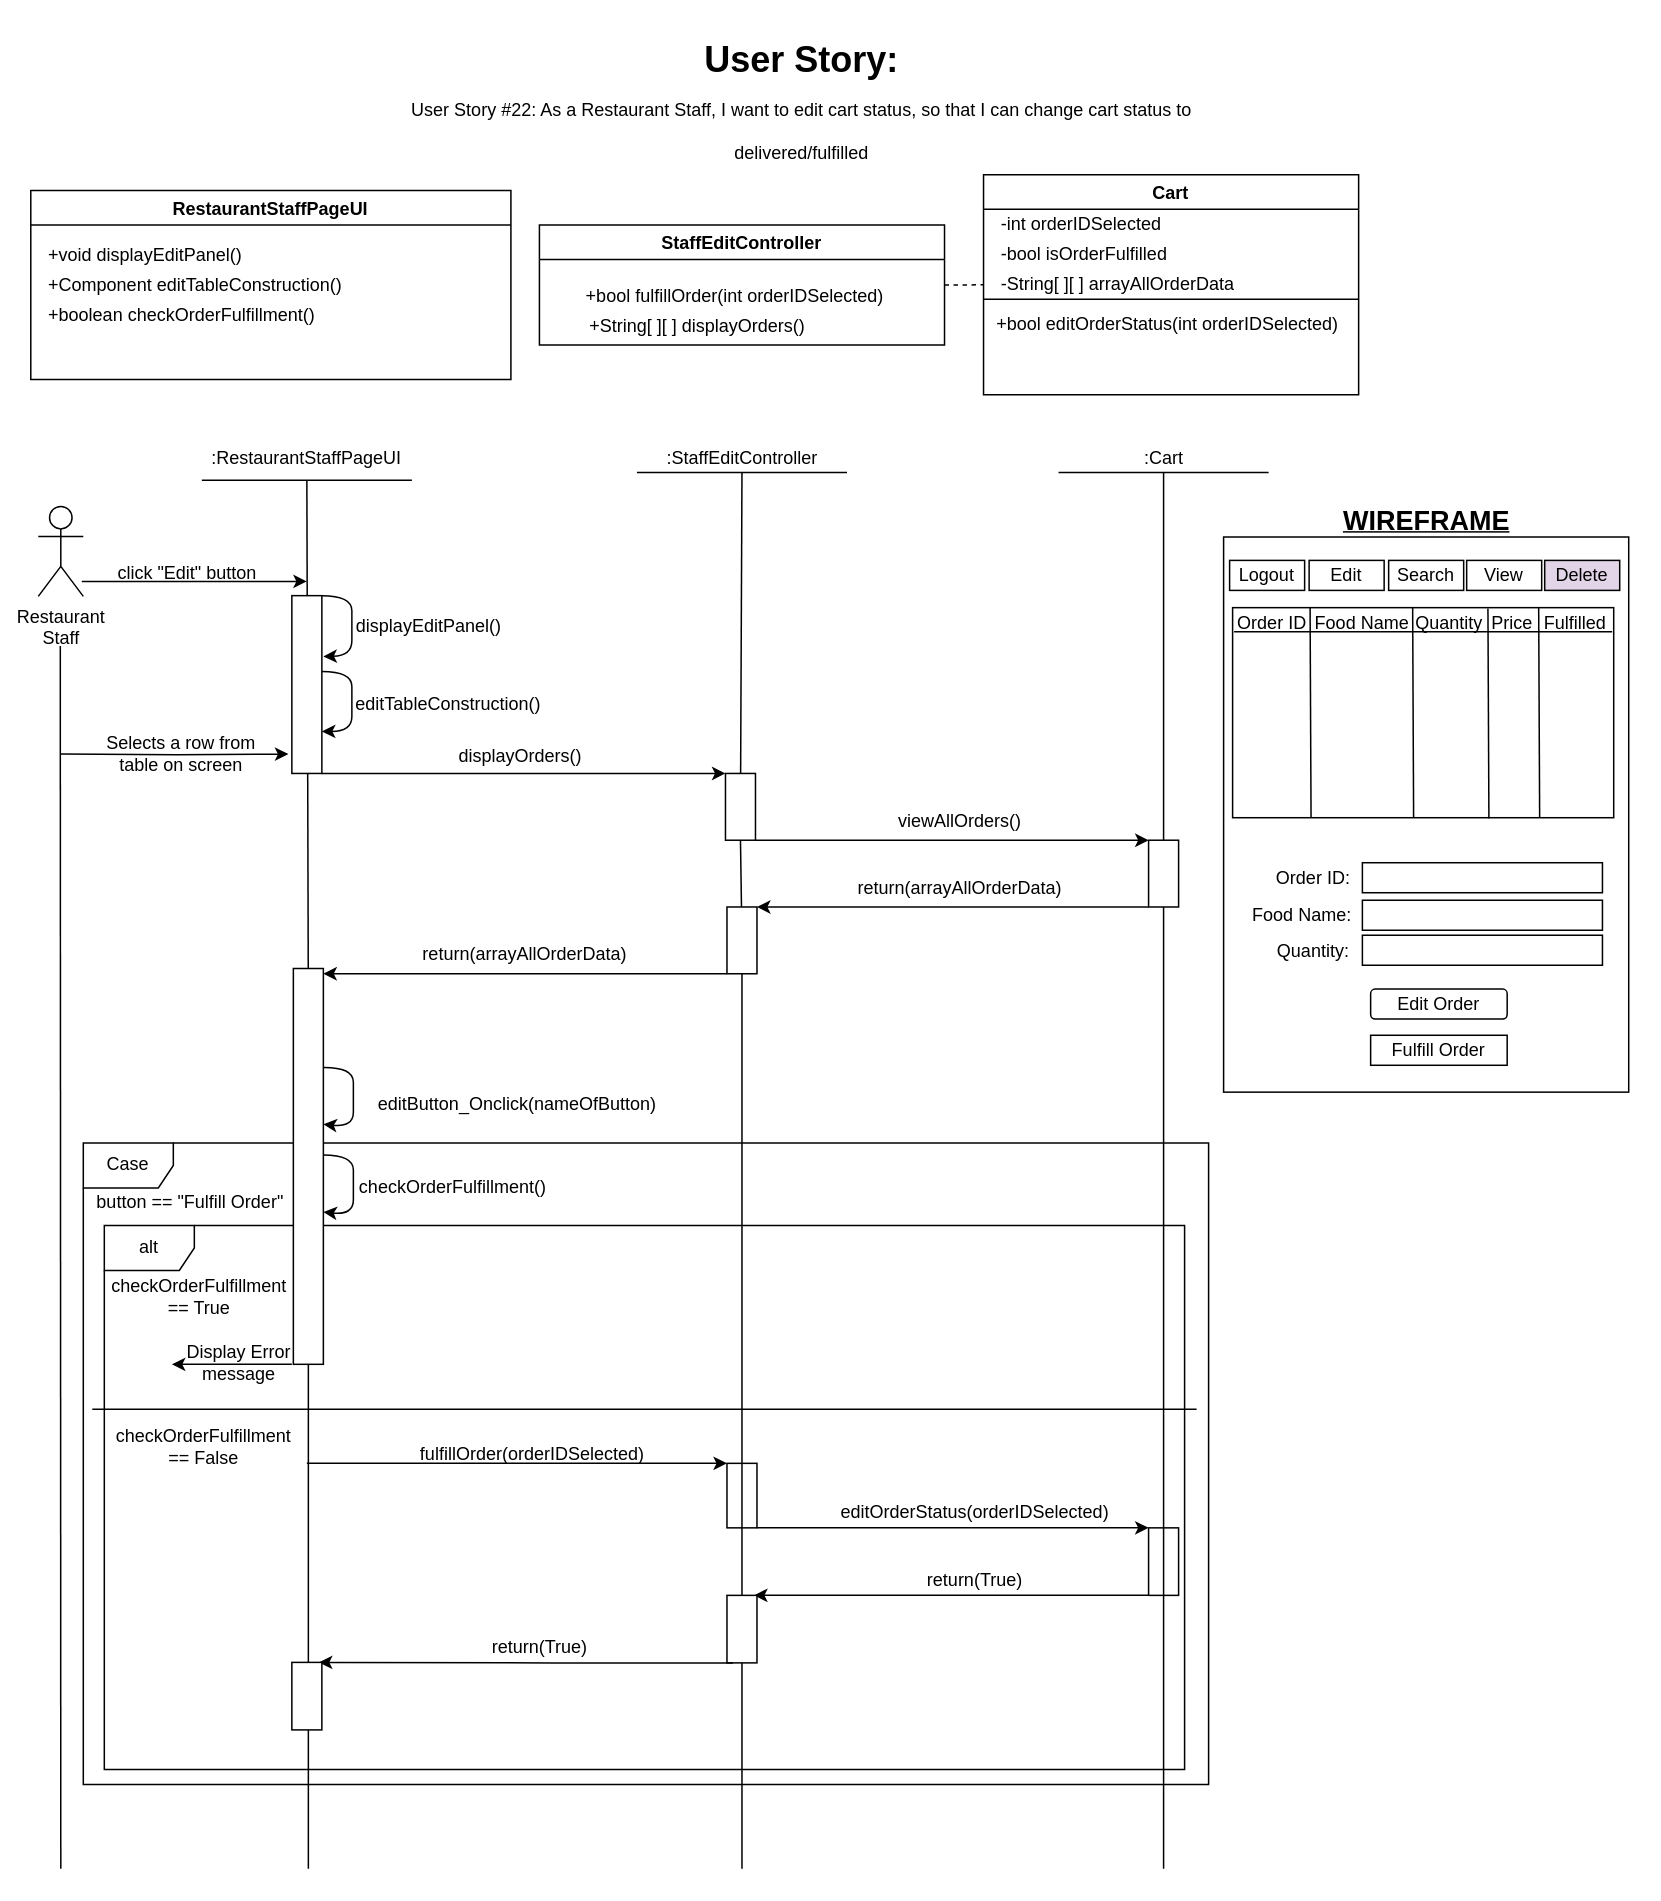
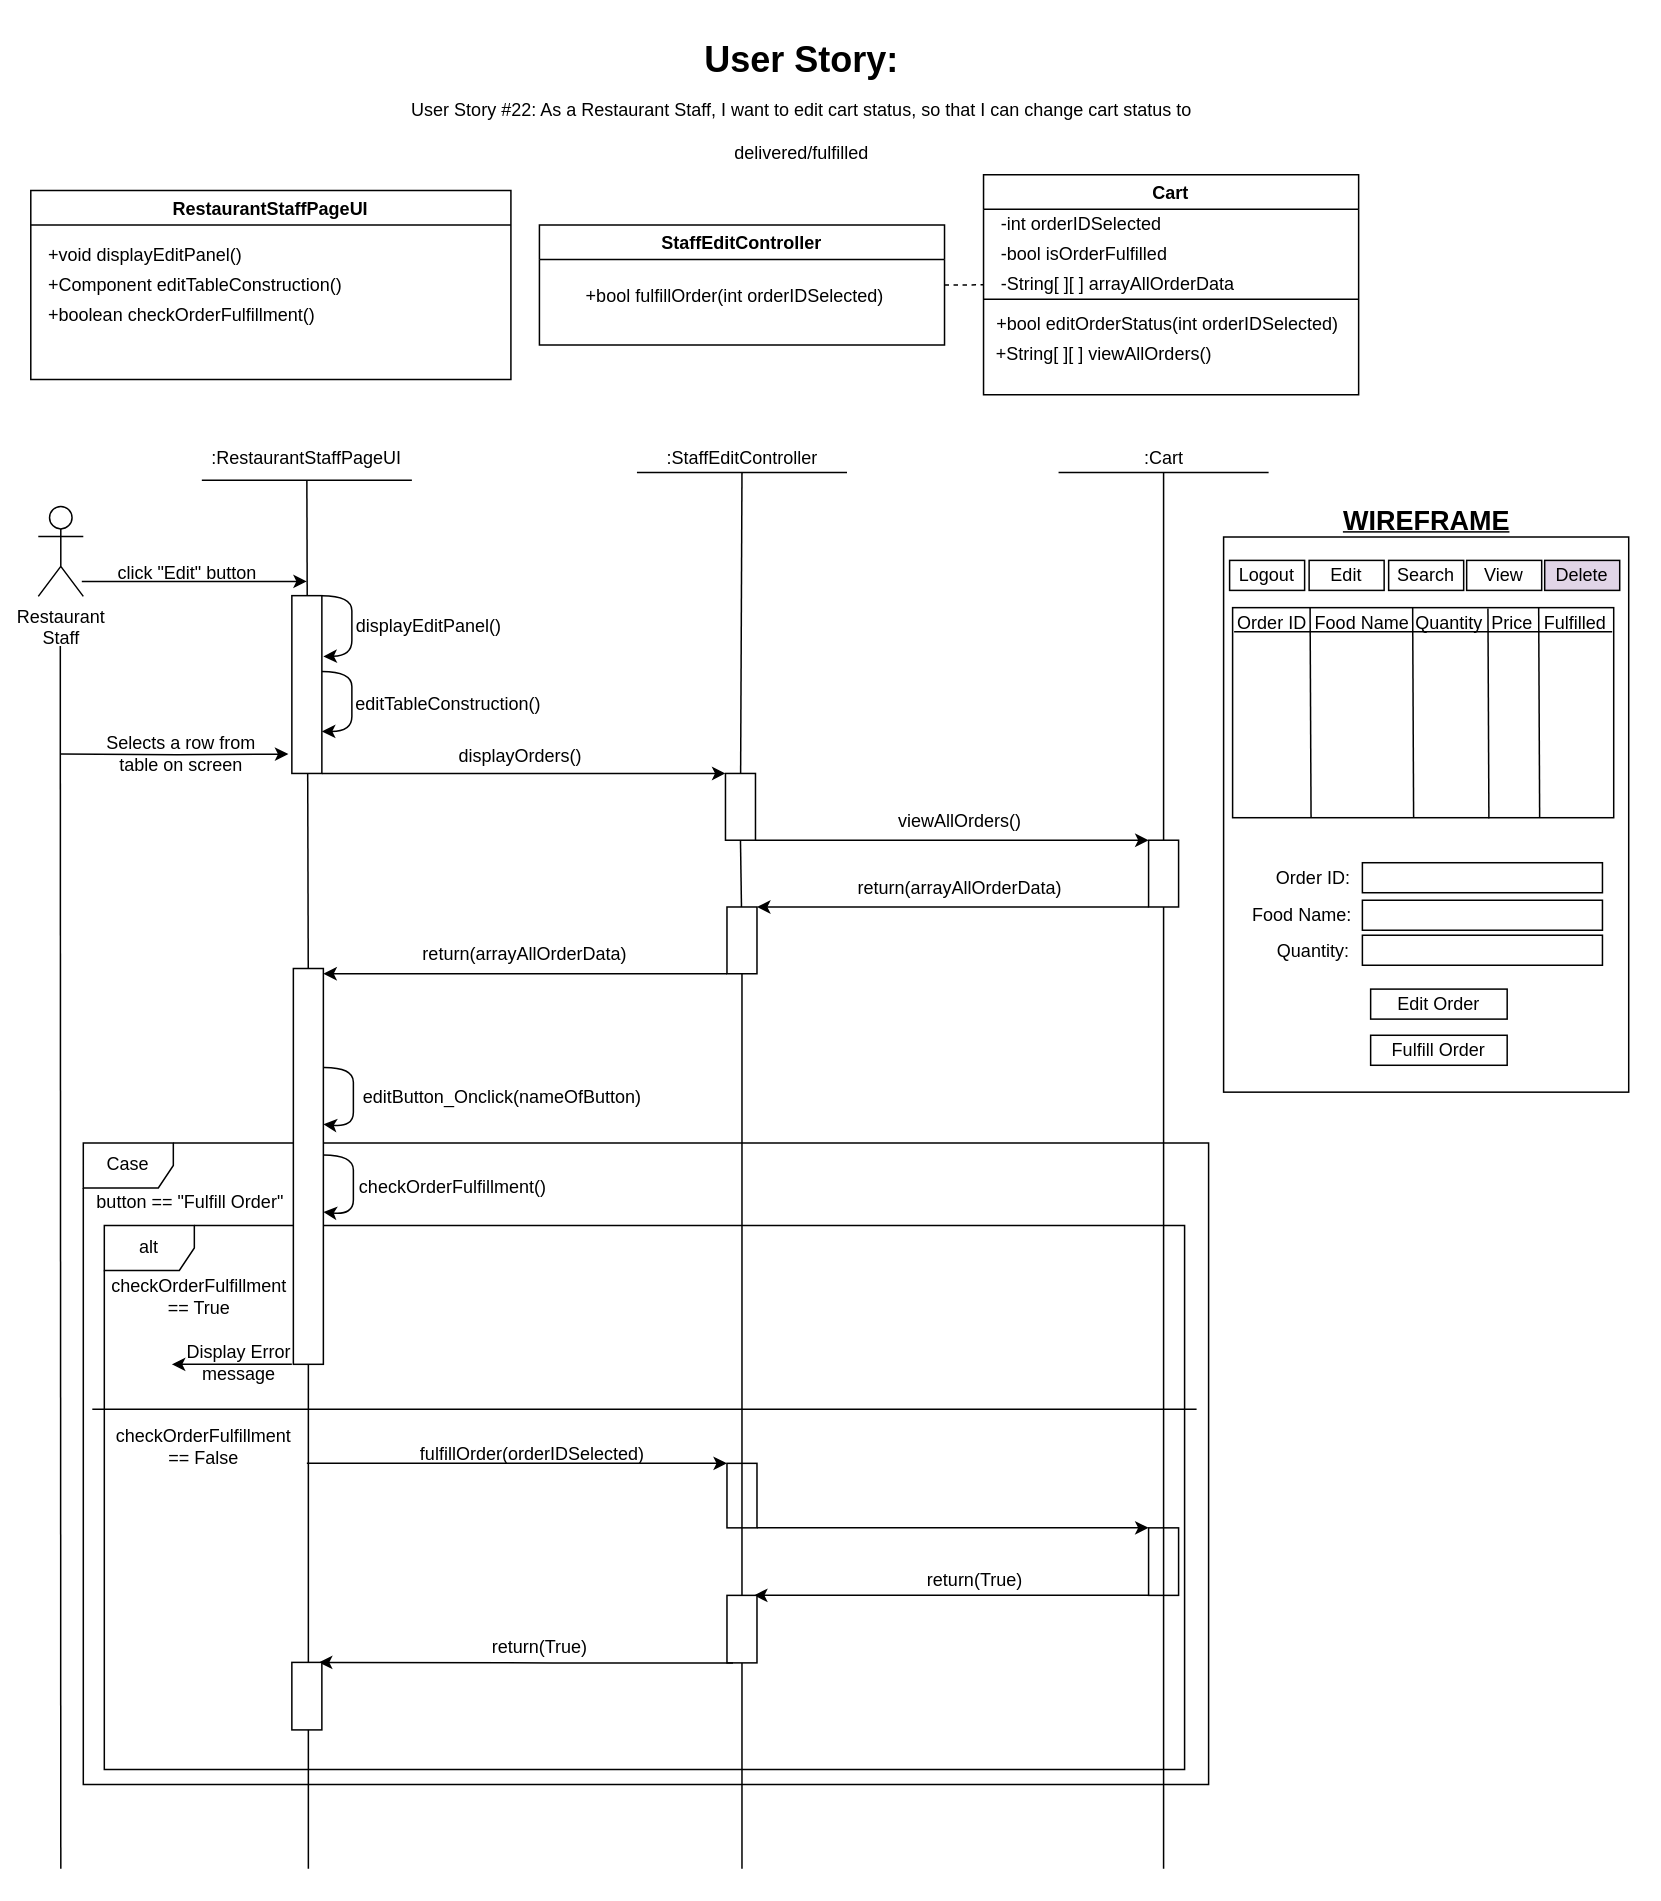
(697, 326) -> none
none -> (1103, 355)
(1439, 1004) -> (1439, 1004)
(517, 1104) -> (502, 1097)
(974, 1512) -> none
